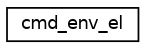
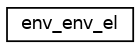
(73, 25) -> (70, 25)
